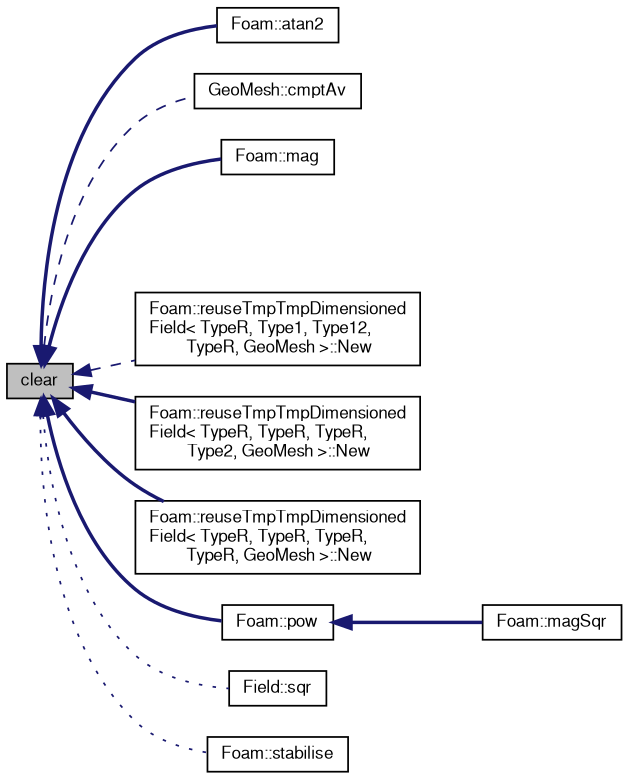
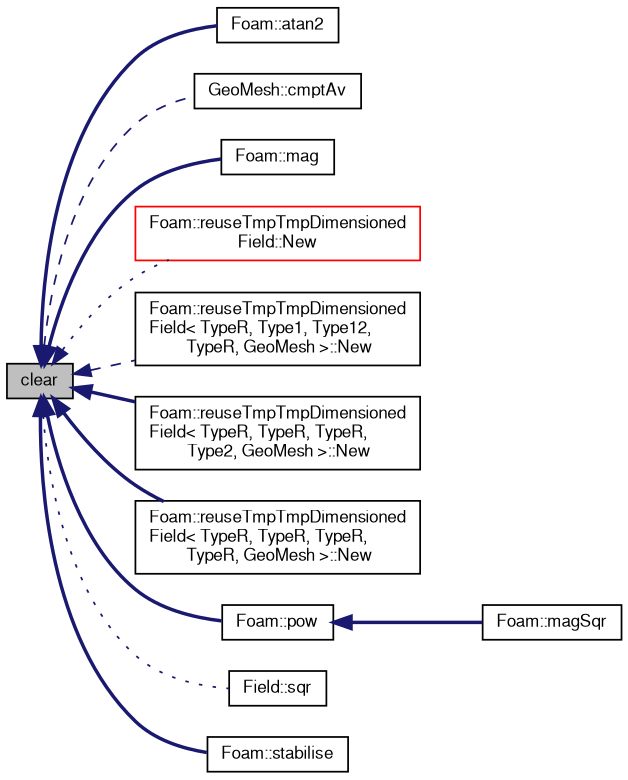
none -> (278, 234)
(71, 616) -> (71, 616)
